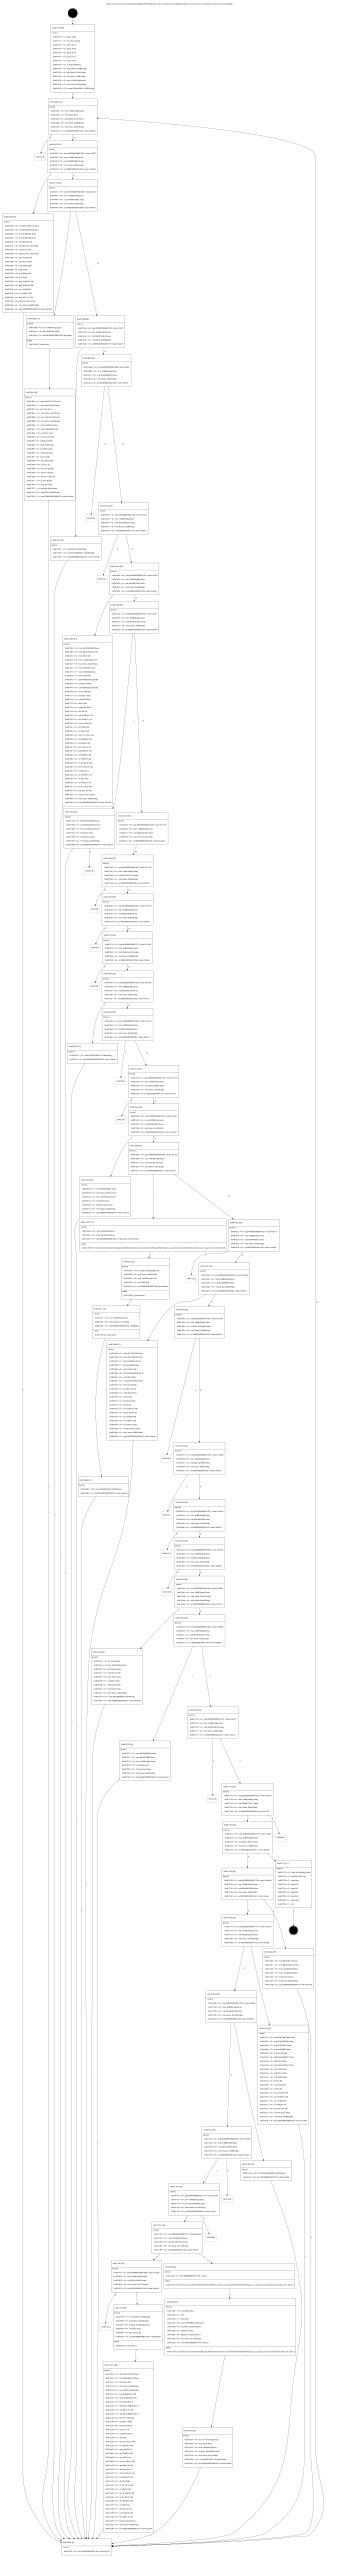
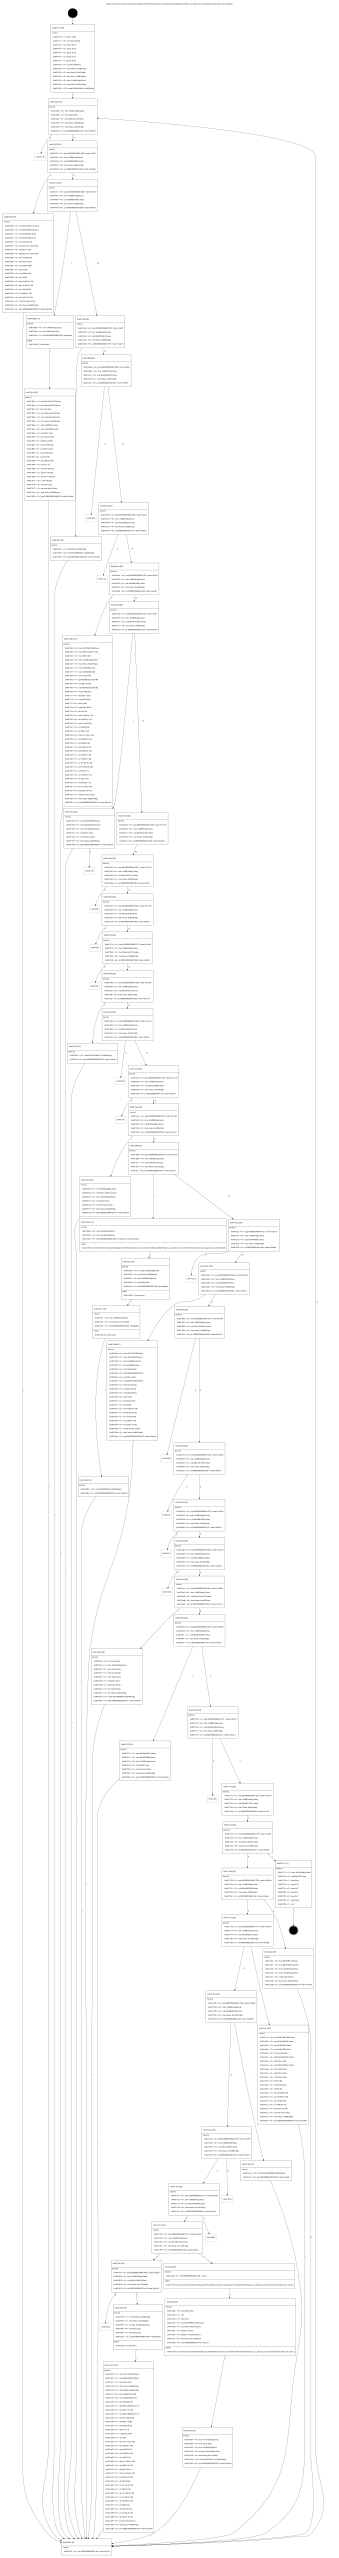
(280, 1838) -> none
